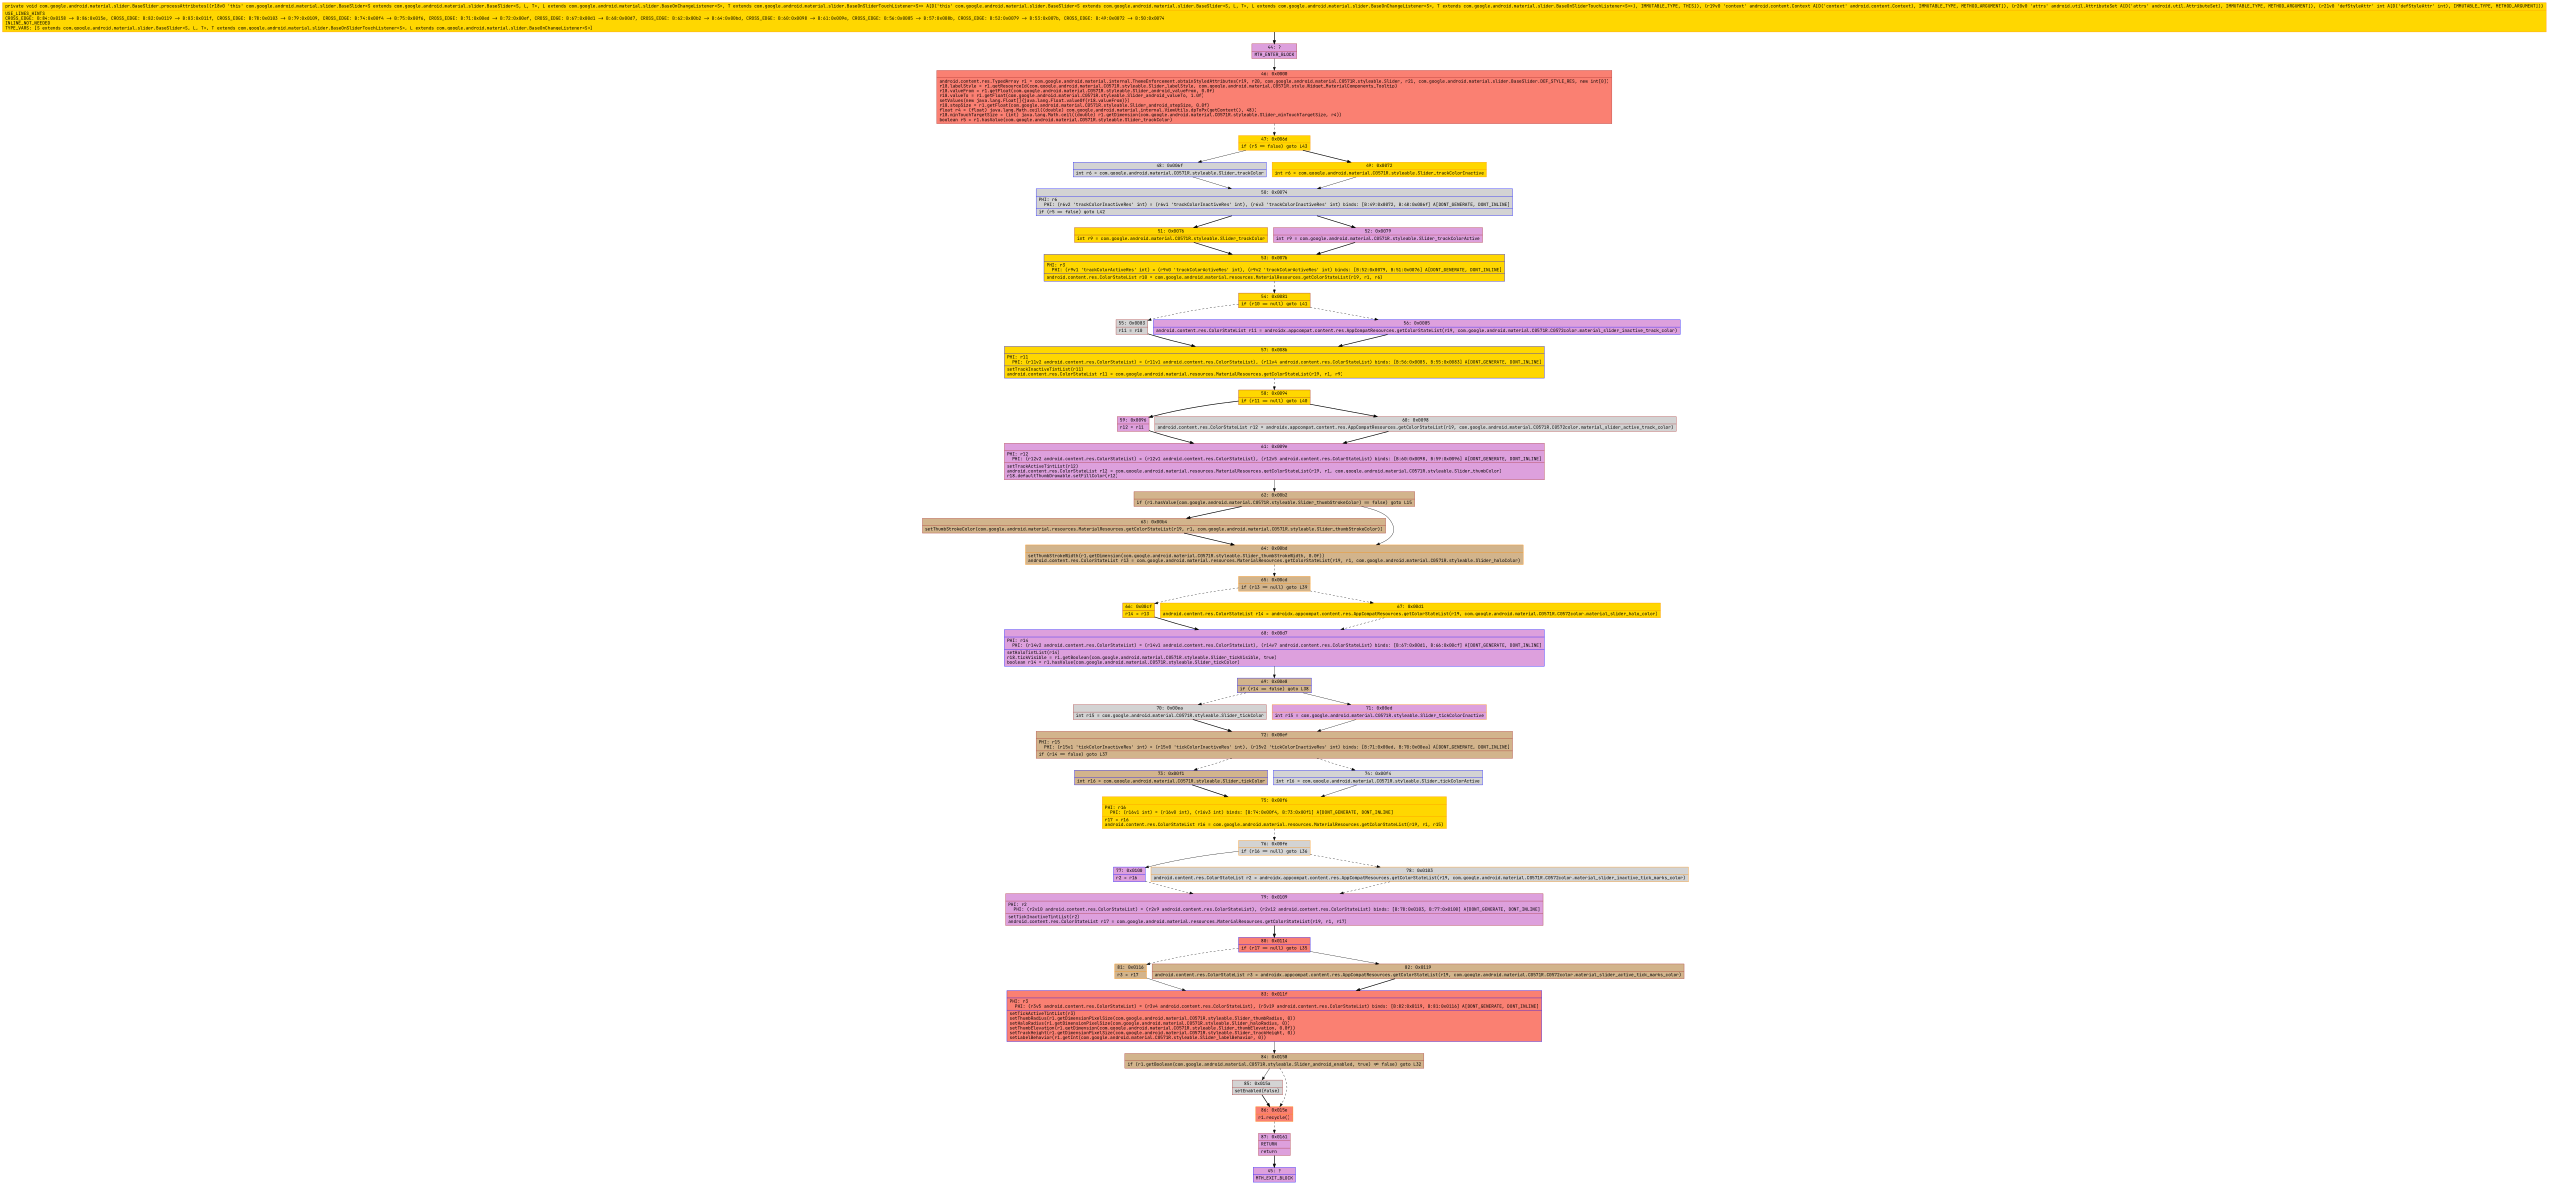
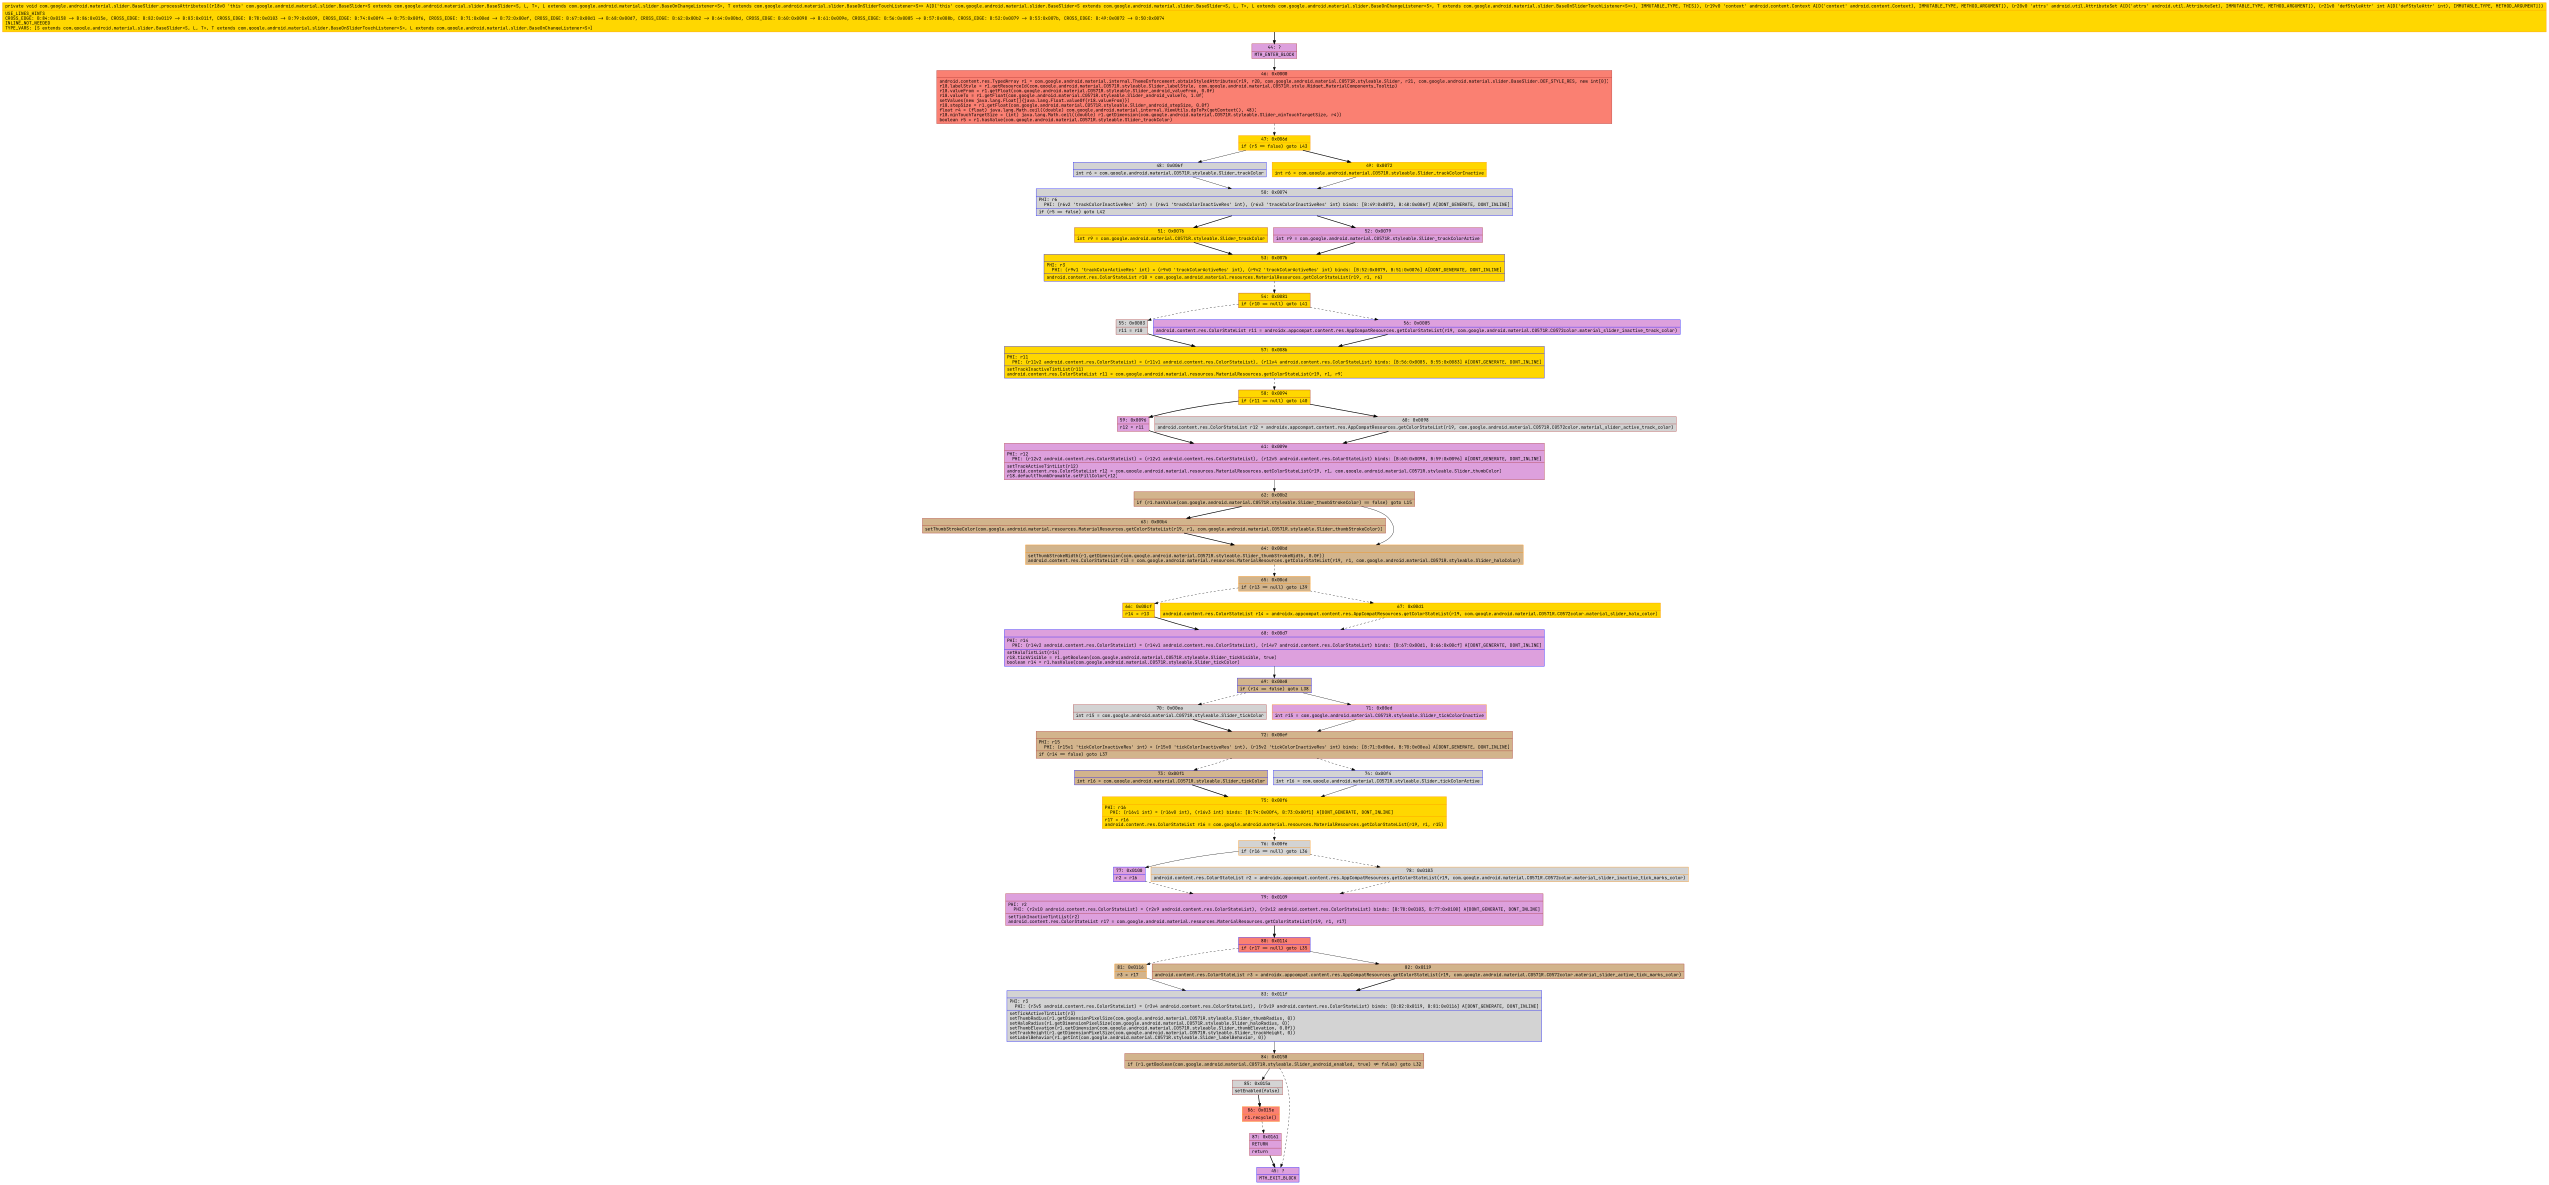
(1274, 1016) -> (1274, 1016)
(1287, 1086) -> (1289, 1116)
